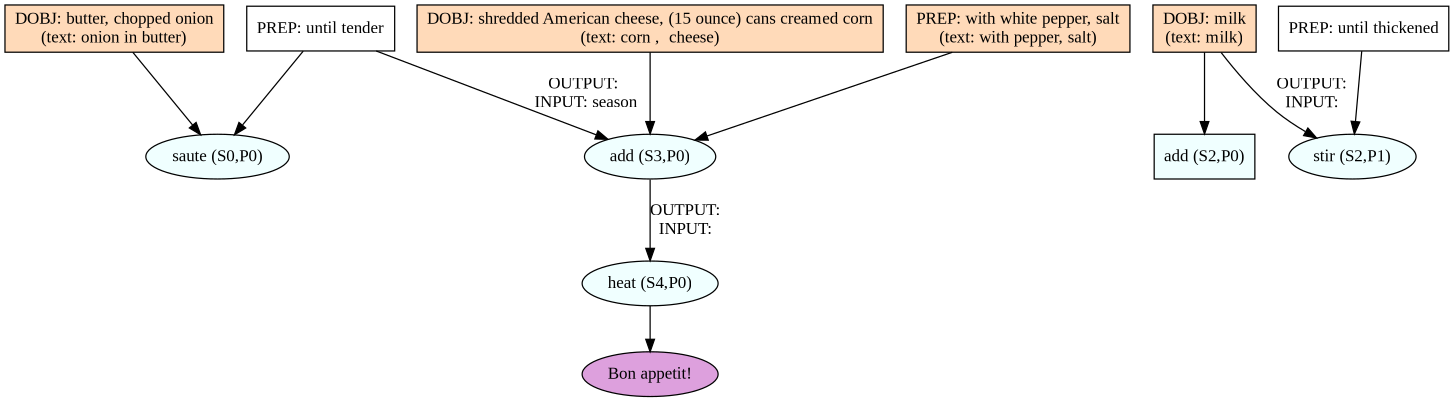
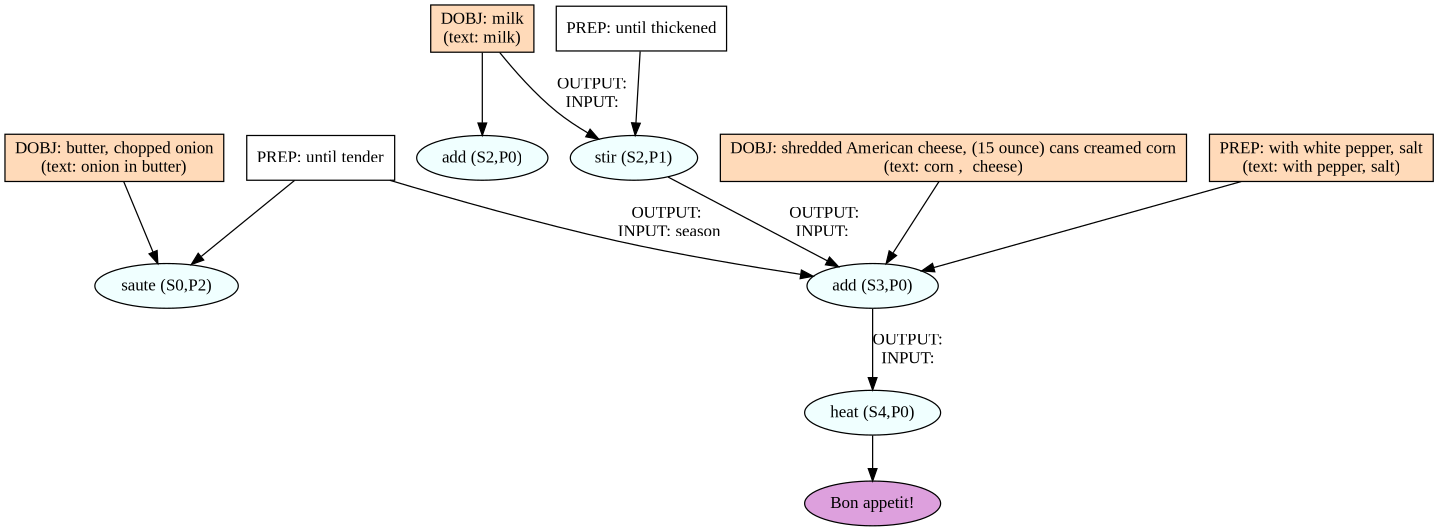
(218, 157) -> (167, 286)
(1205, 157) -> (482, 158)
none -> (748, 219)
